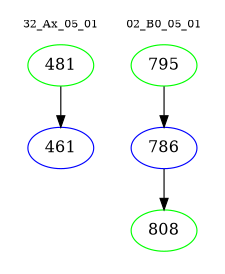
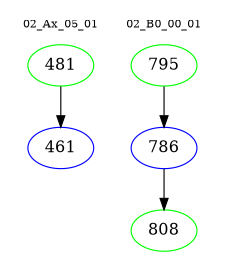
(61, 25) -> (61, 25)
(164, 25) -> (164, 25)
